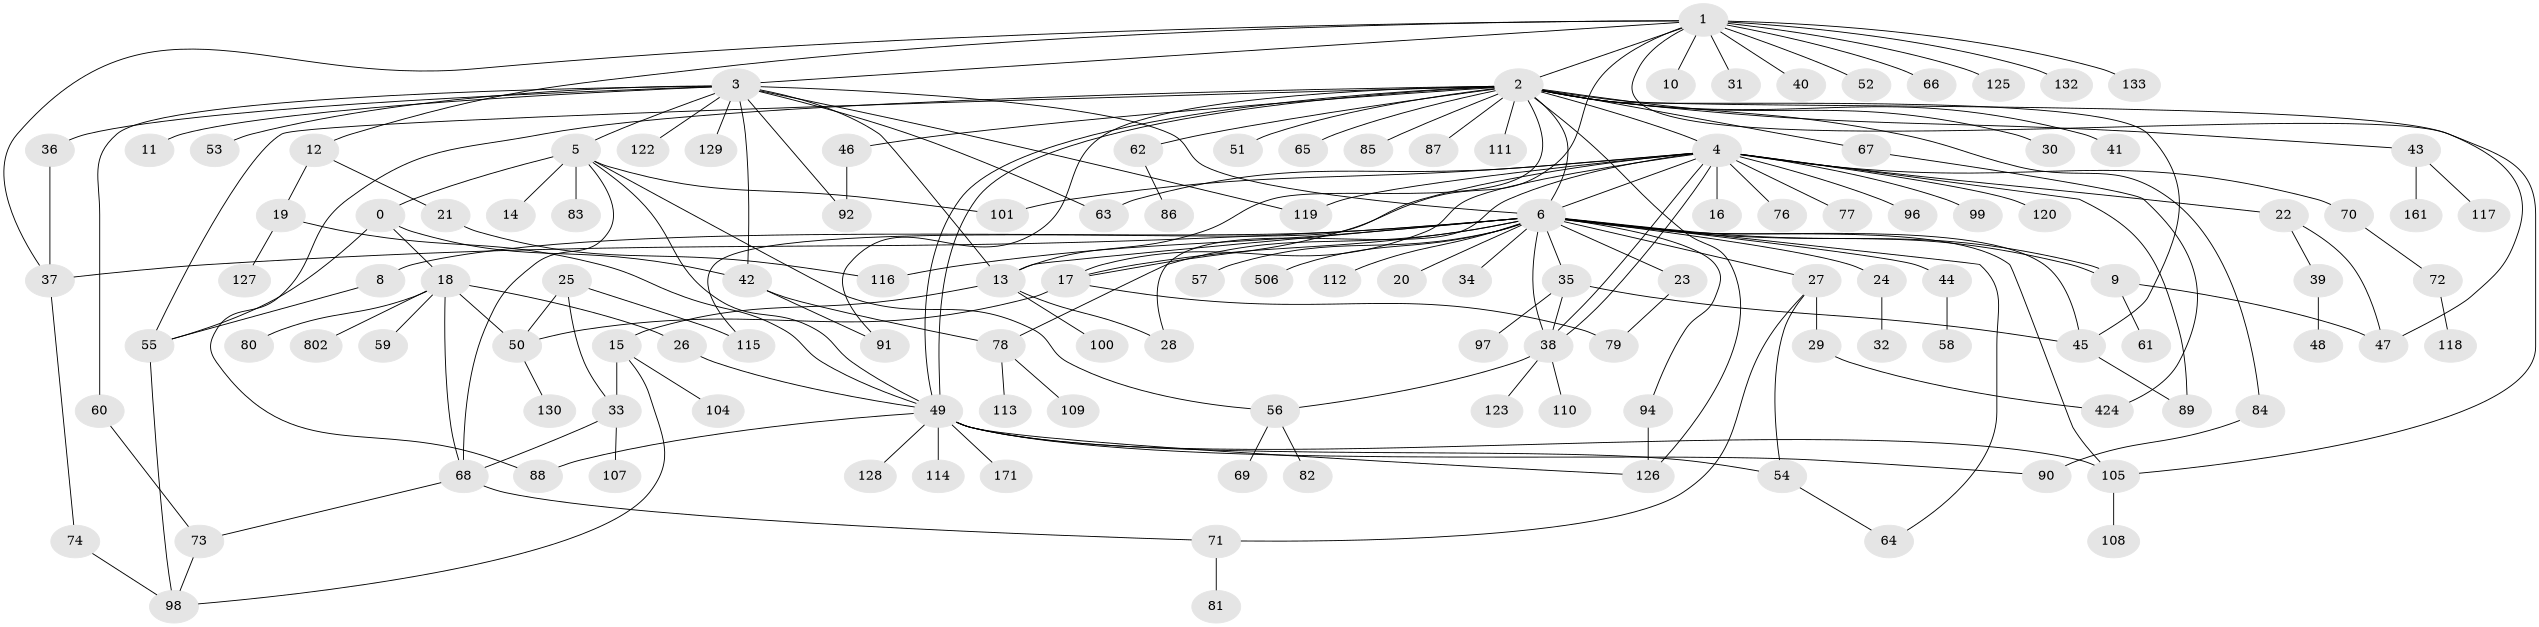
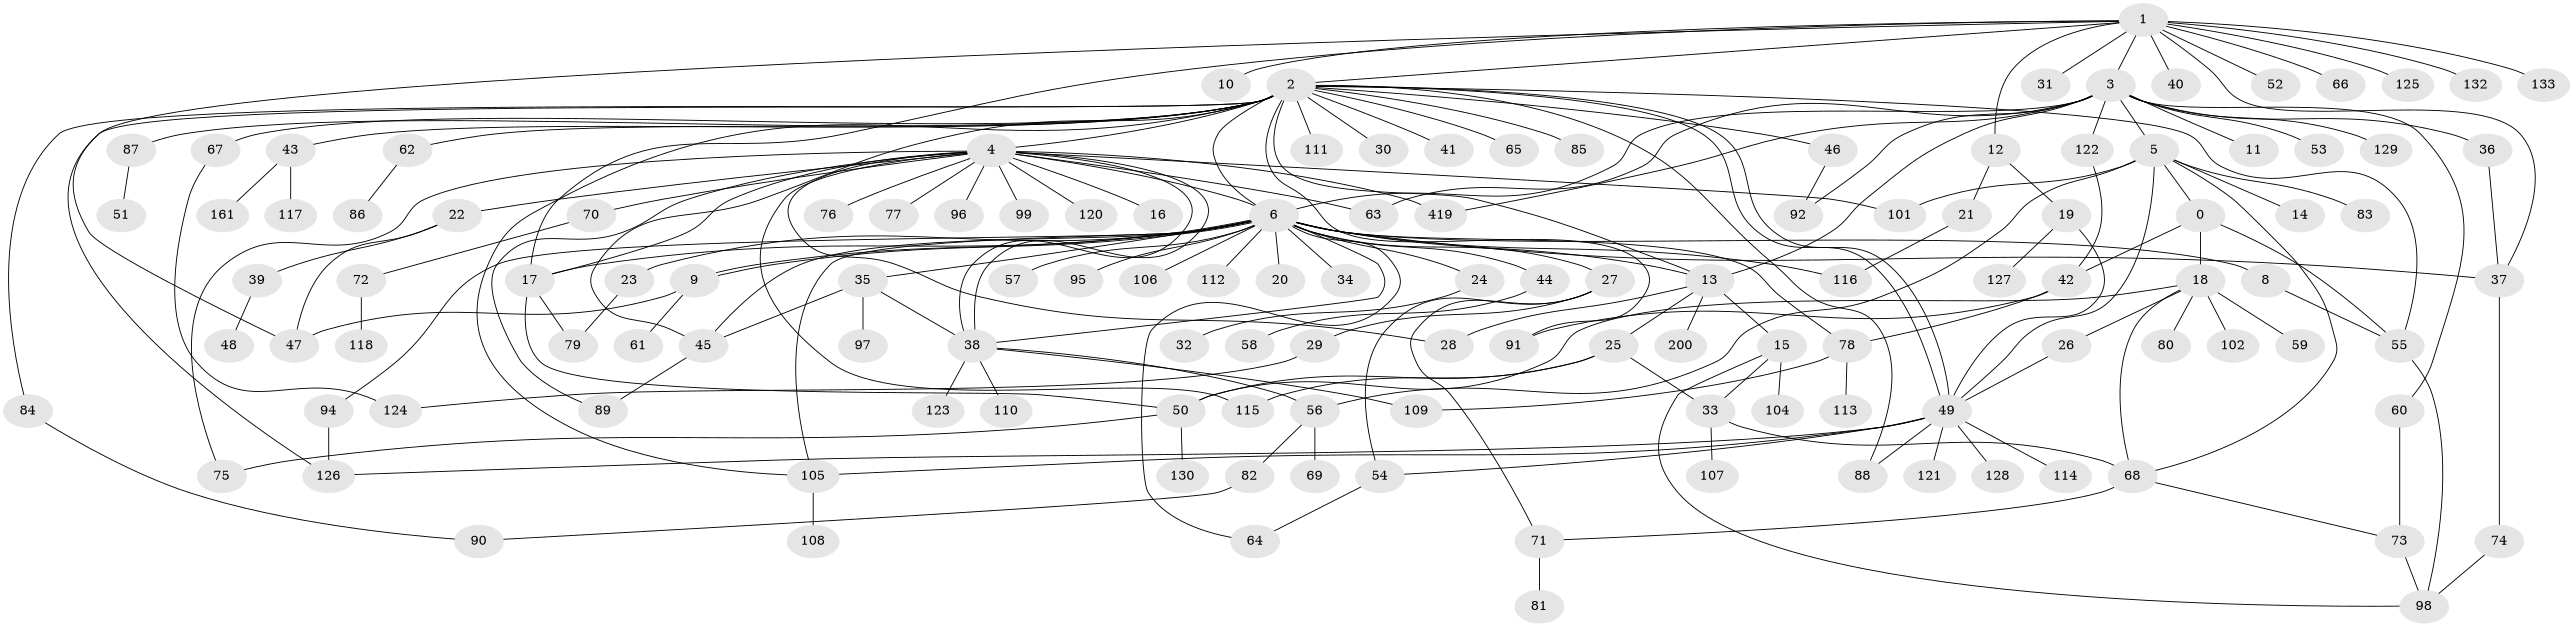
(1321, 120) -> (126, 183)
(748, 182) -> (2101, 219)
(1306, 216) -> (1441, 216)
none -> (1079, 281)
(1267, 281) -> (1146, 281)
none -> (1651, 320)
(316, 346) -> (2233, 346)
(1102, 346) -> (1681, 346)
none -> (1245, 379)
(2107, 411) -> (396, 411)
(1729, 458) -> (868, 518)
none -> (222, 476)
(1006, 476) -> (1930, 476)
